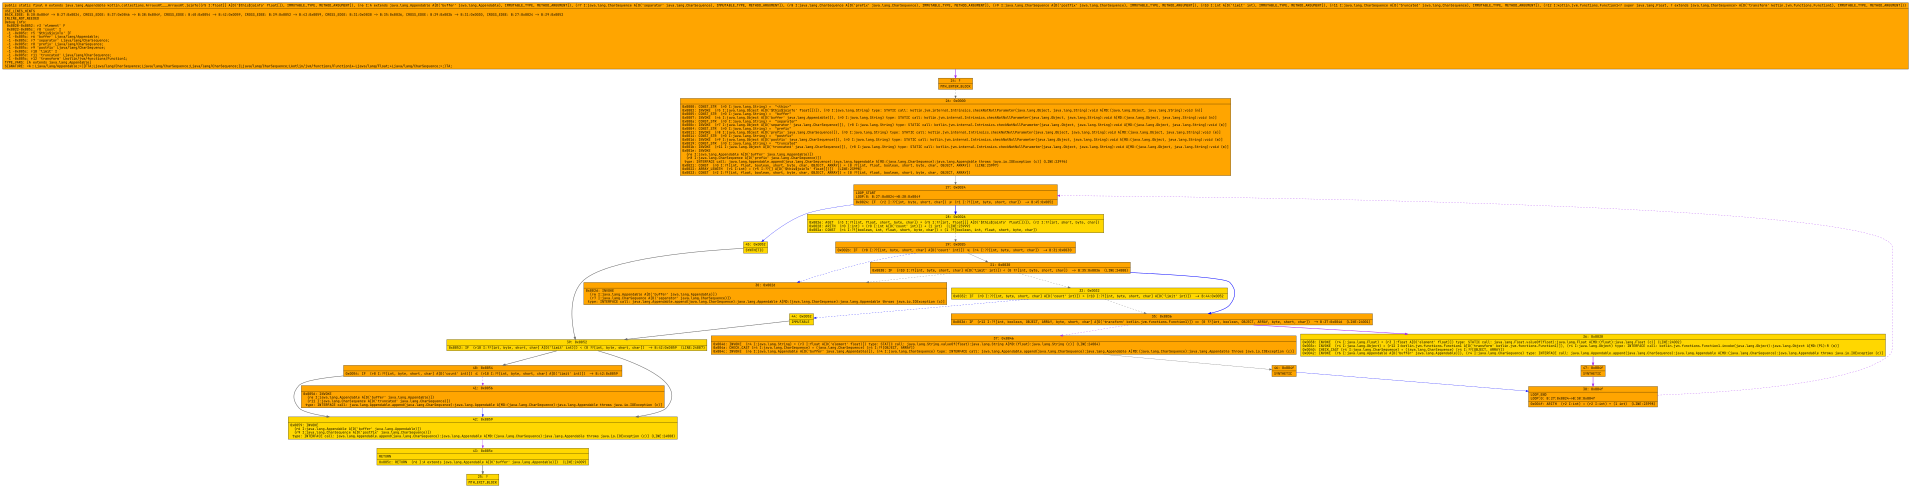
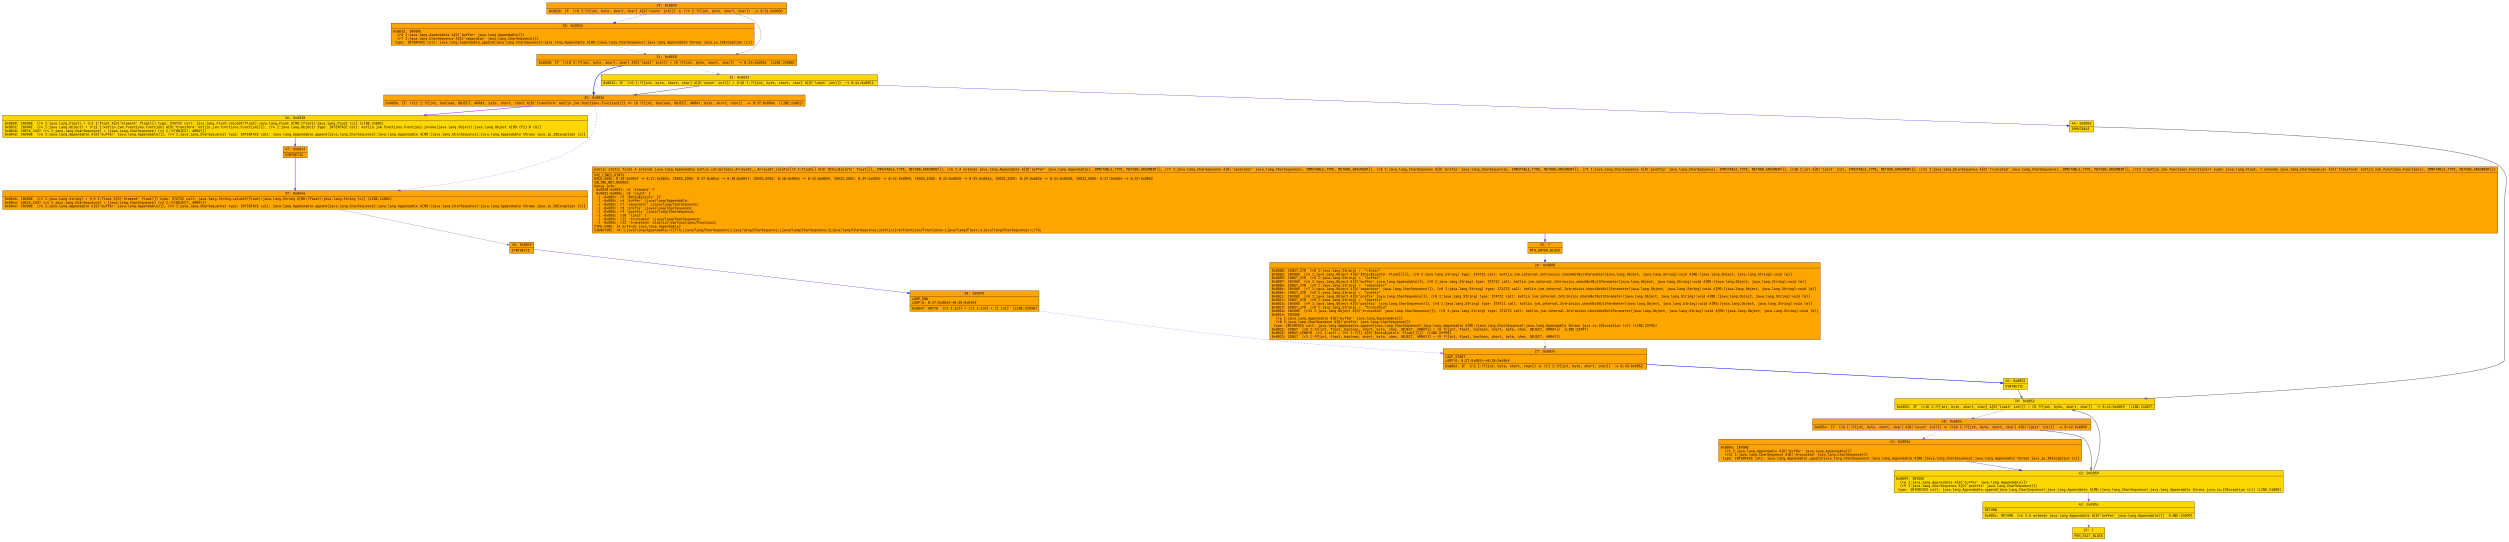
(956, 93) -> (1545, 257)
(805, 214) -> (1824, 374)
(956, 224) -> none
(910, 278) -> (629, 50)
(1125, 306) -> (668, 90)
(922, 309) -> (1472, 105)
(531, 358) -> (1990, 414)
(659, 377) -> (2099, 434)
(1593, 380) -> (295, 173)
(483, 468) -> (2089, 522)
